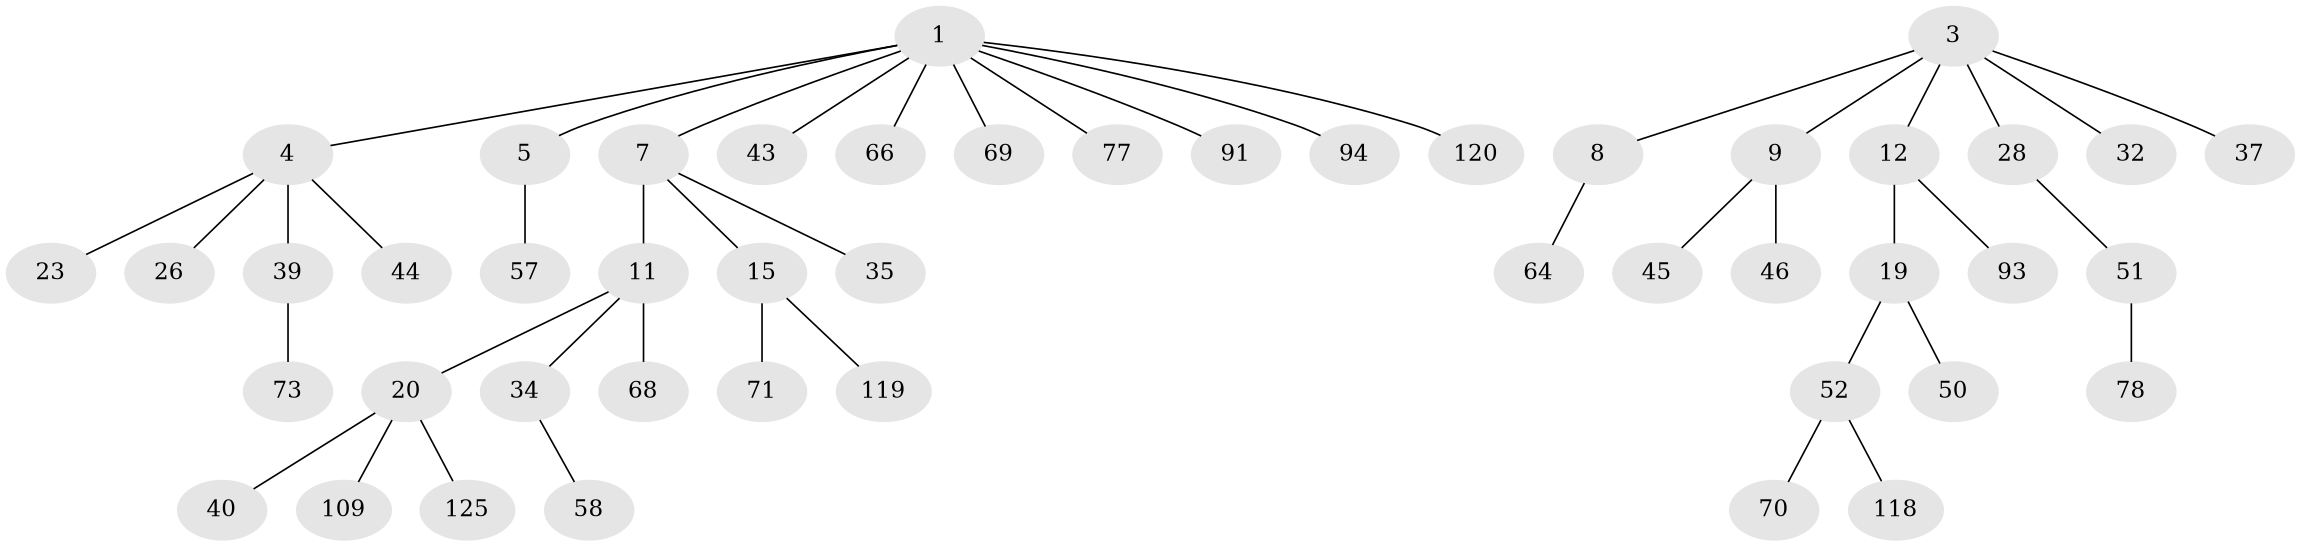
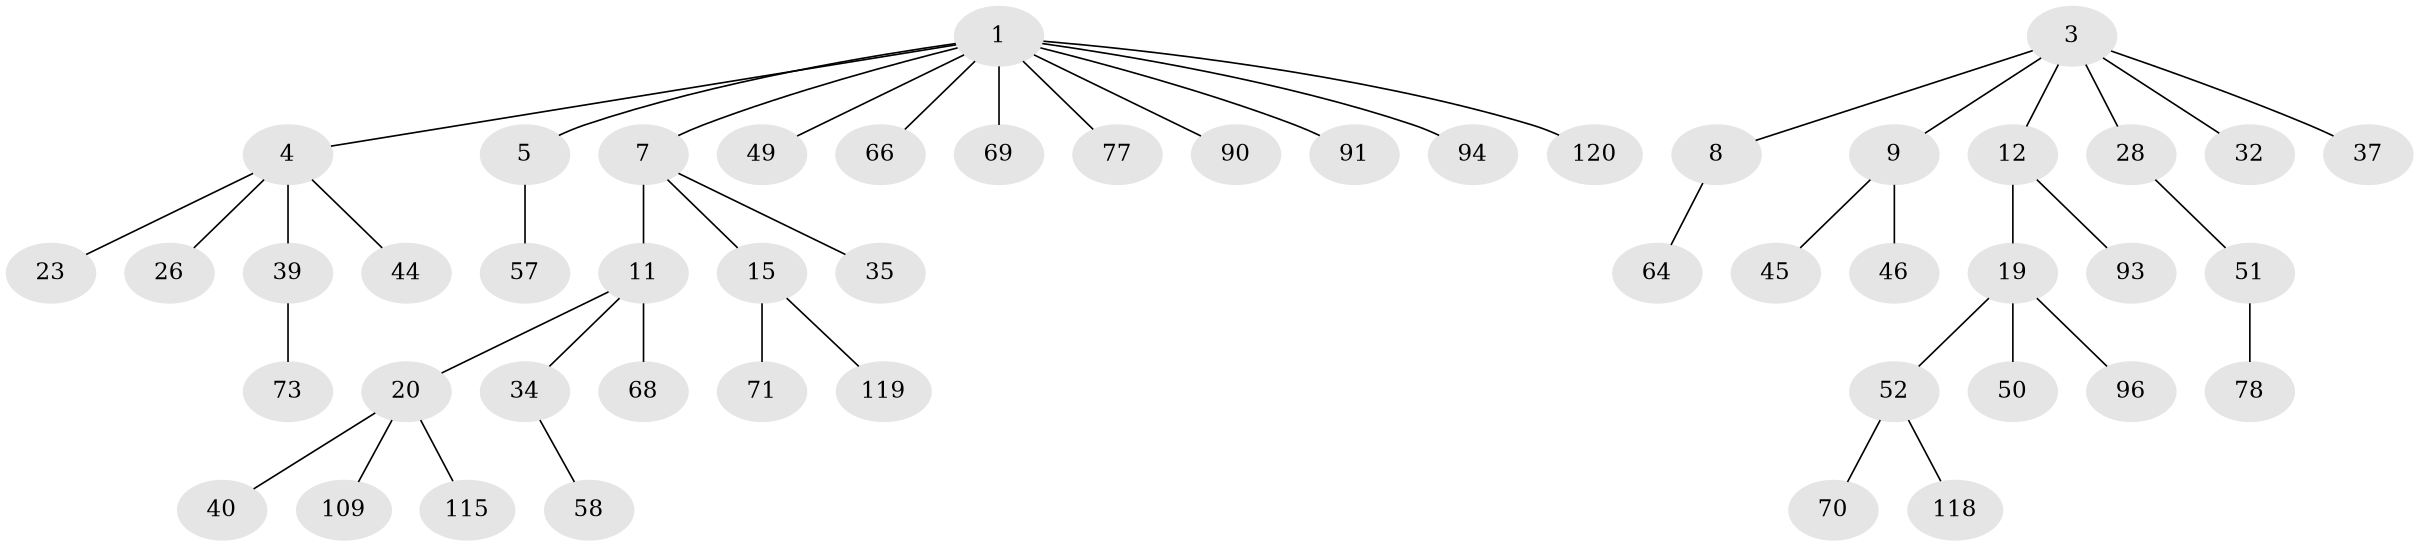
(762, 155) -> (762, 155)
none -> (1236, 155)
none -> (2131, 392)
(467, 510) -> (467, 510)
